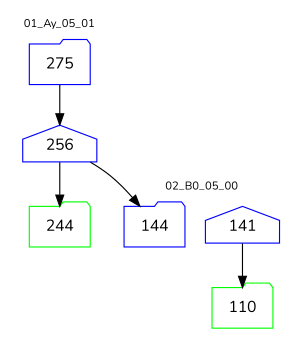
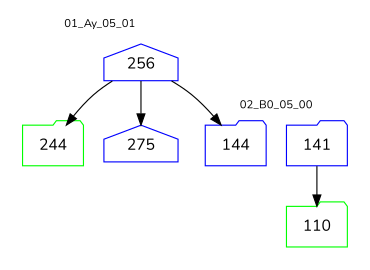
(60, 64) -> (141, 145)
(60, 99) -> (141, 97)
(242, 227) -> (317, 145)
